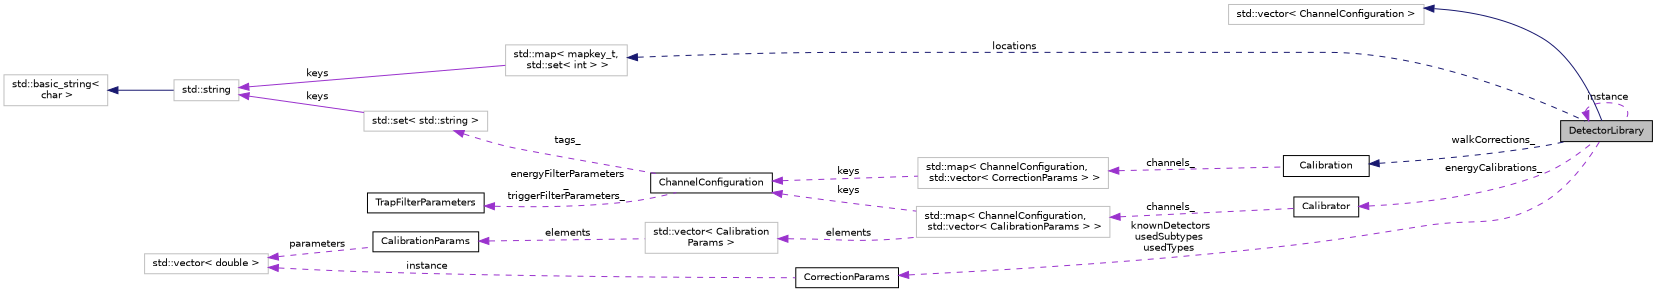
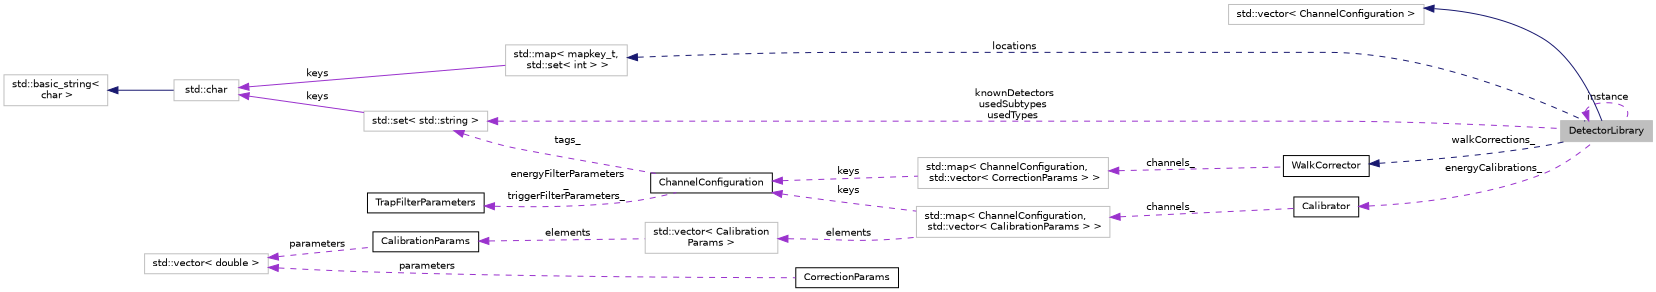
(206, 90) -> (206, 90)
(1607, 131) -> (1607, 131)
(1326, 166) -> (1326, 166)
(1270, 248) -> (1029, 121)
(426, 266) -> (426, 266)
